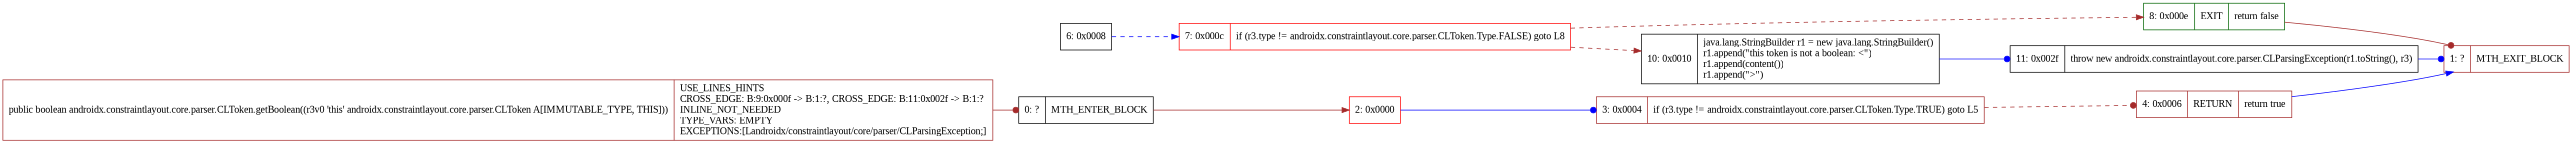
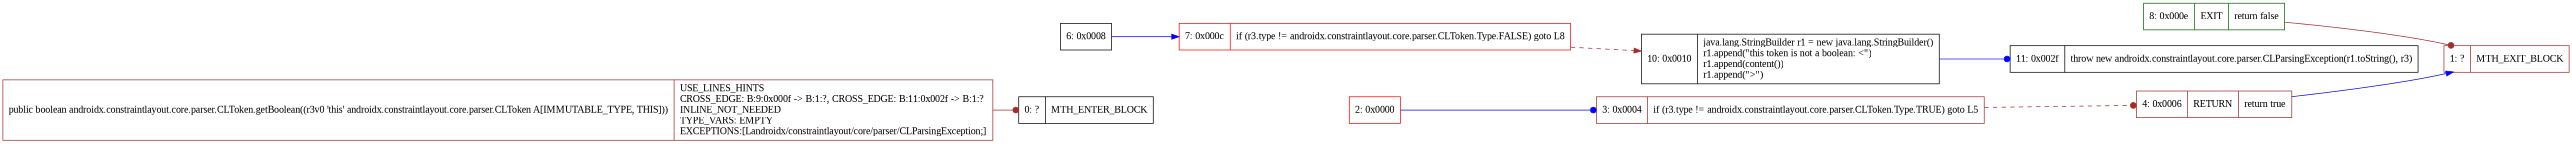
(1853, 21) -> none
(1142, 37) -> (1142, 37)
(2428, 59) -> none
(1248, 110) -> none
